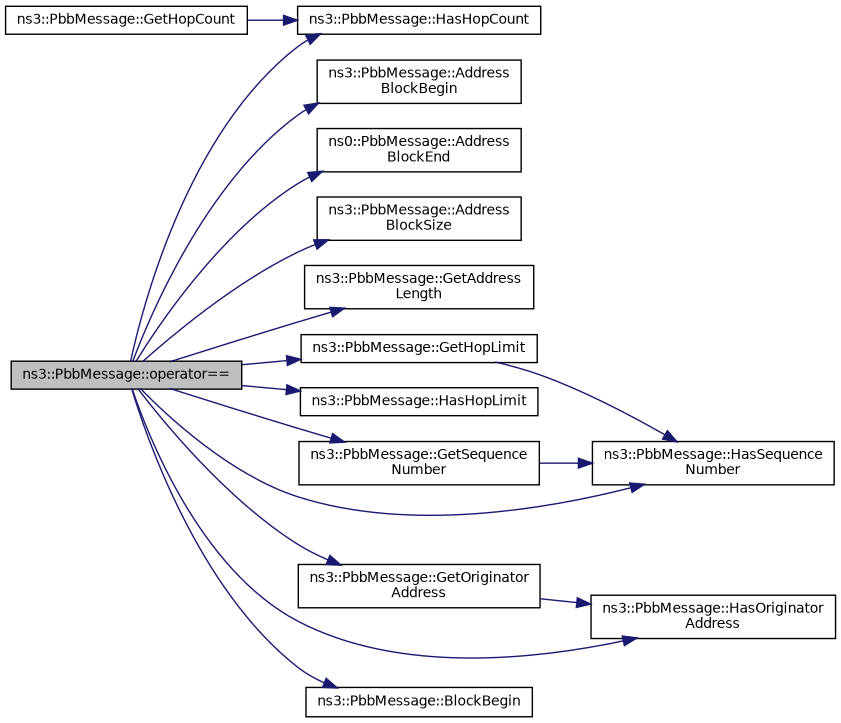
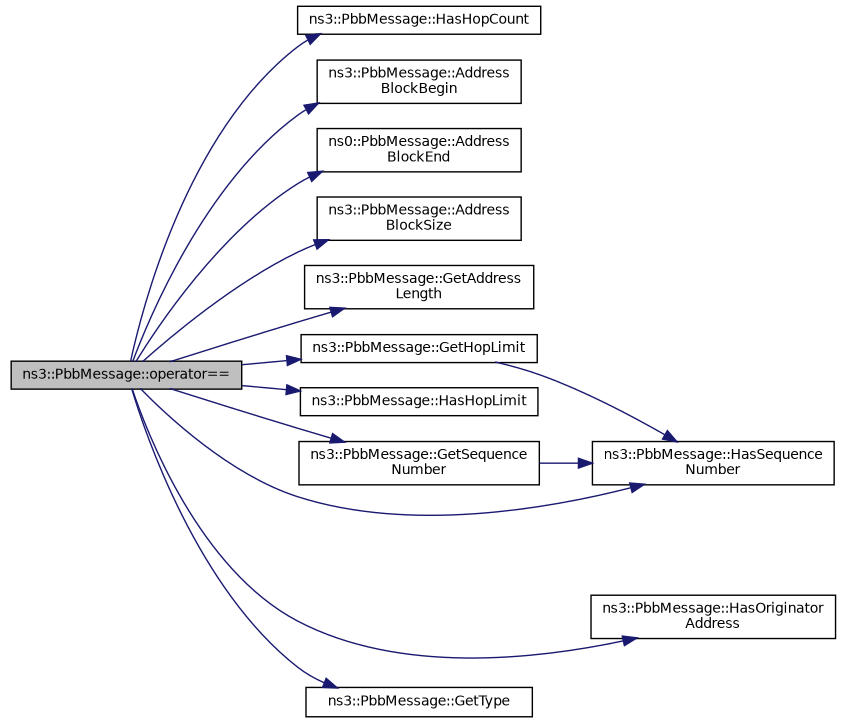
(126, 20) -> none
(419, 586) -> none
(419, 702) -> (419, 702)
